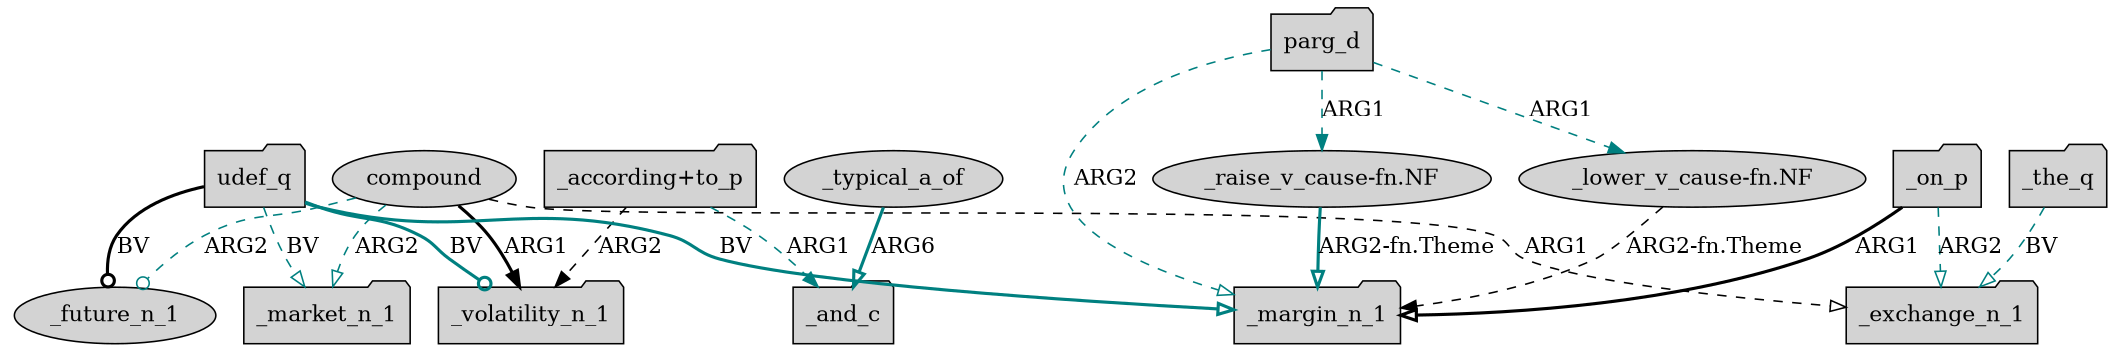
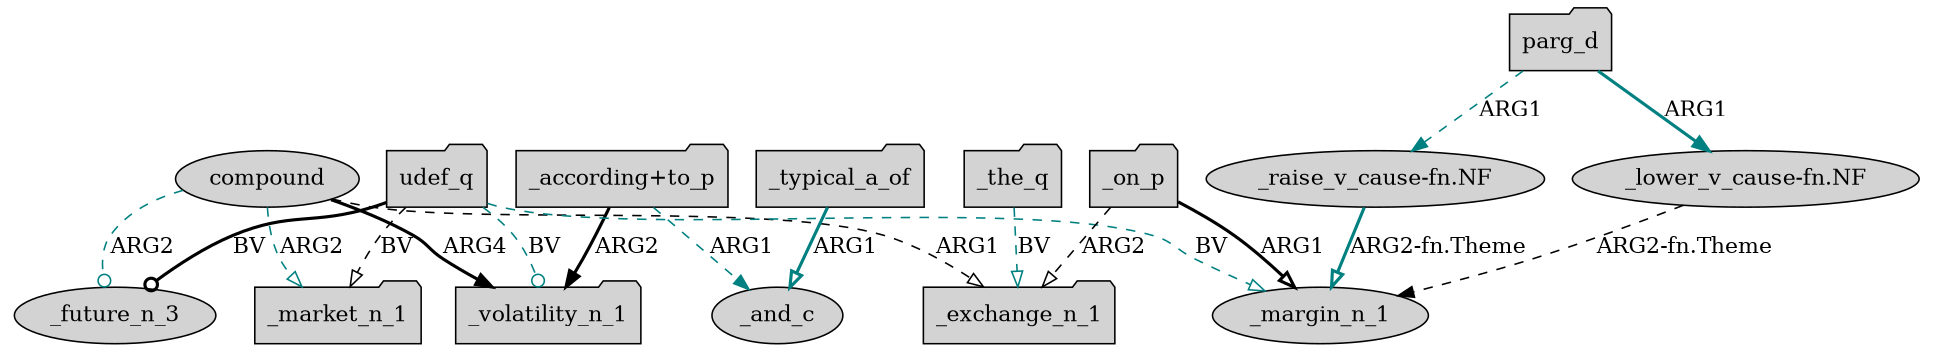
(1491, 105) -> (1647, 106)
(1073, 153) -> none
(894, 179) -> (840, 179)
(412, 232) -> (515, 237)
(1939, 239) -> (1082, 241)
(596, 241) -> (593, 241)
(277, 242) -> (379, 238)
(536, 247) -> (475, 247)
(904, 247) -> (846, 247)
(758, 267) -> (875, 218)
(115, 315) -> (115, 315)
(843, 315) -> (777, 315)
(1317, 315) -> (1320, 315)
